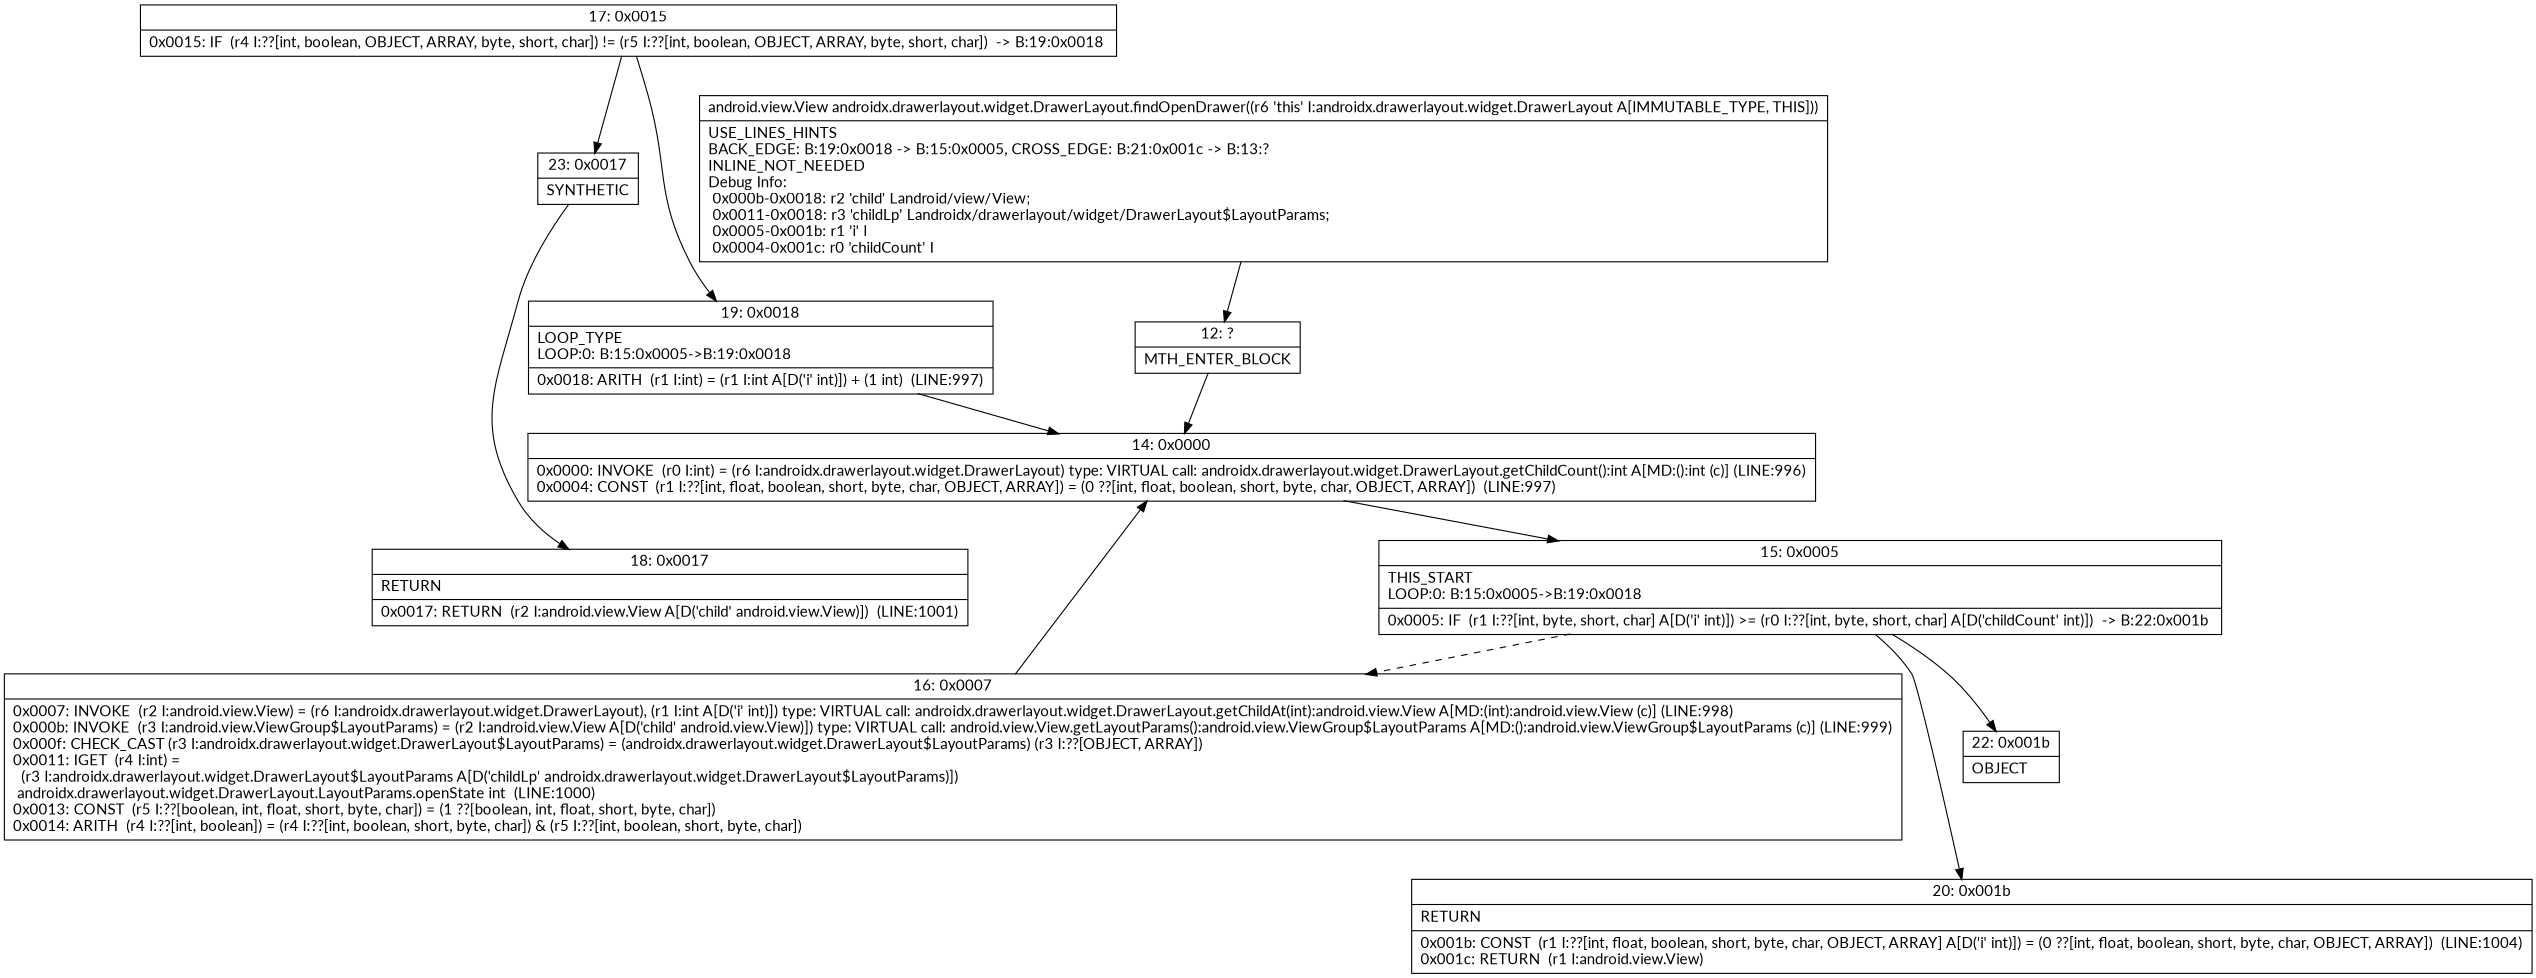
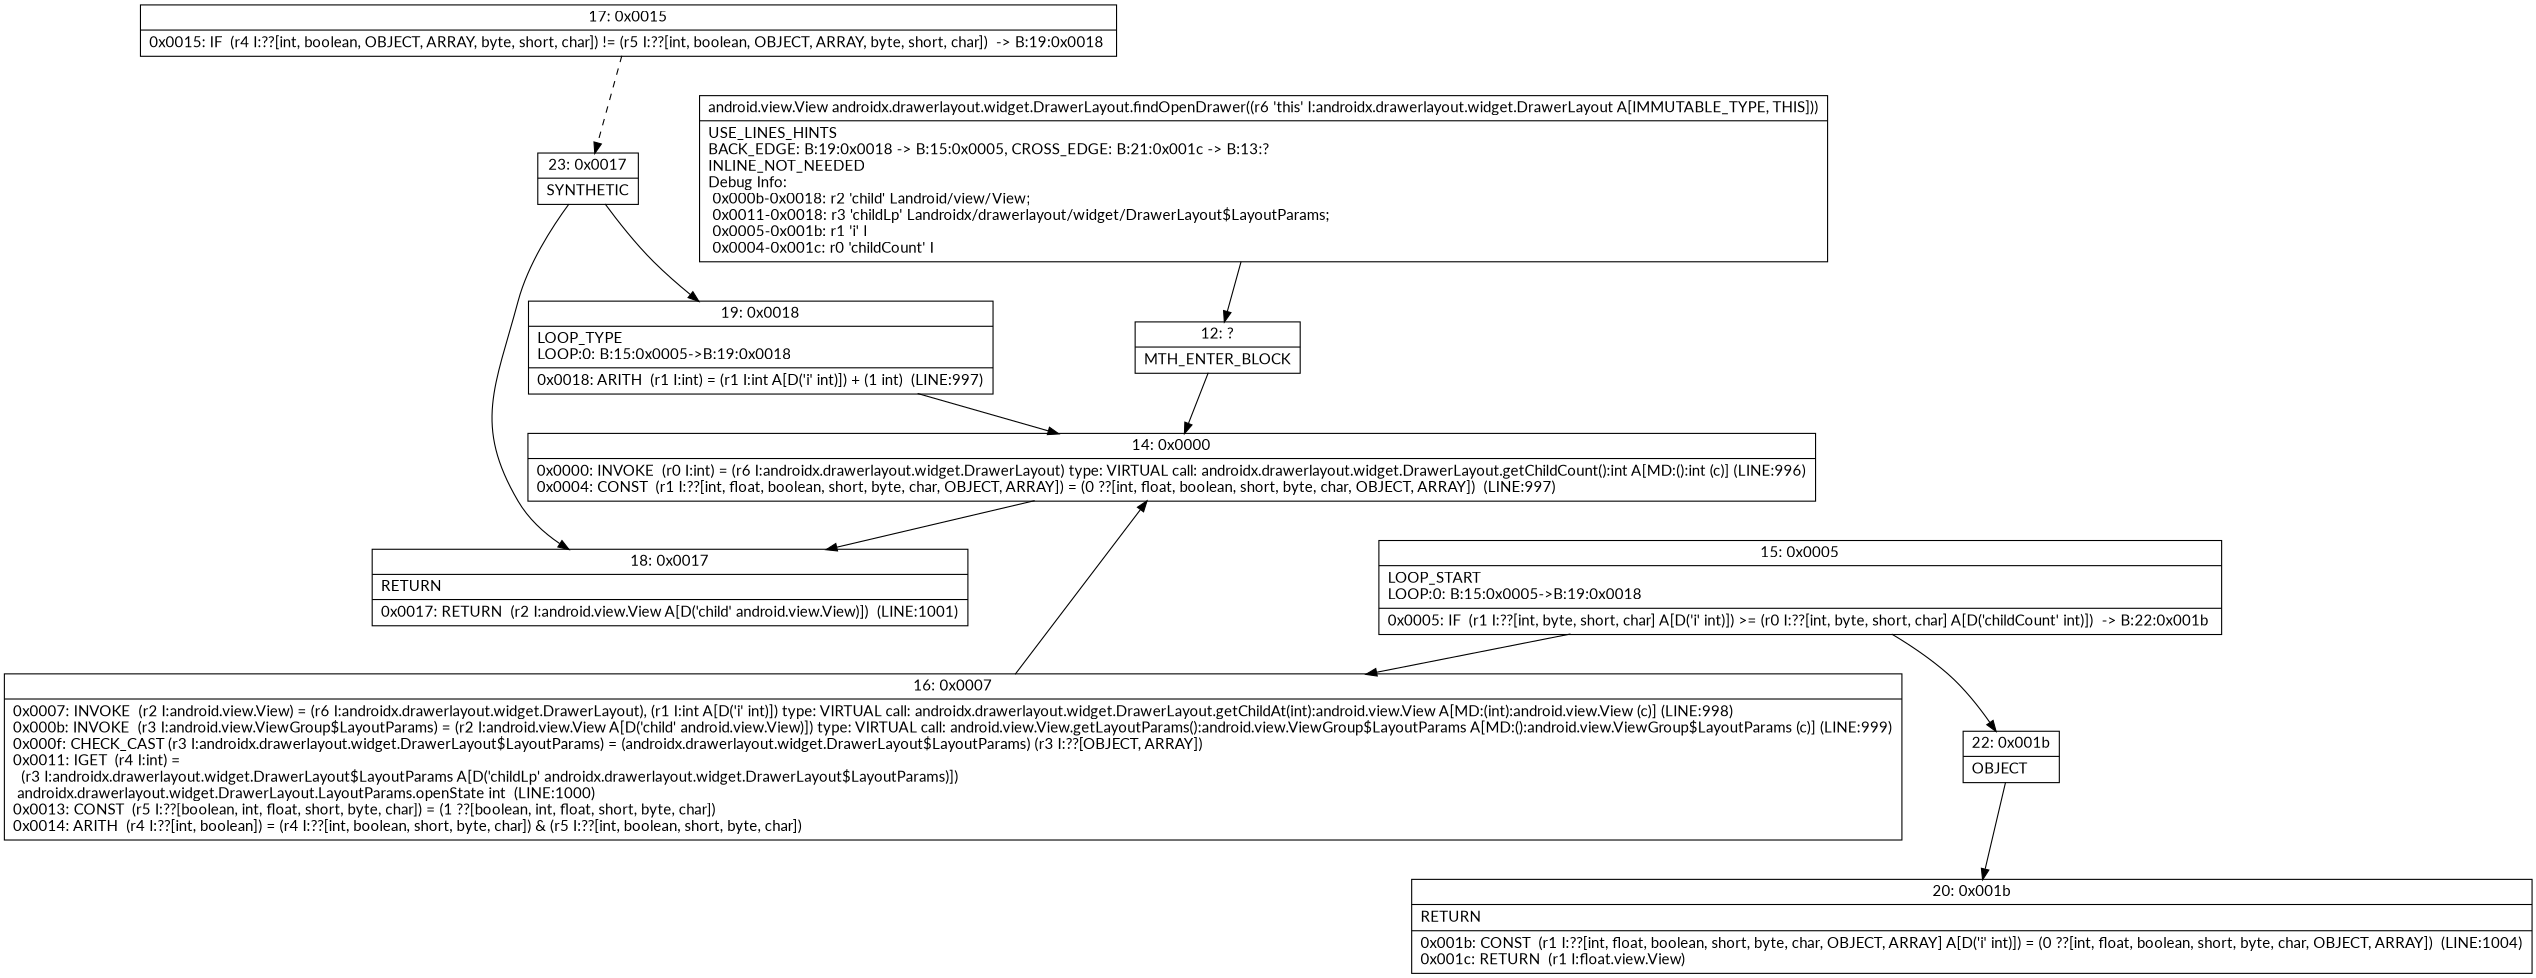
(610, 99) -> (610, 99)
(663, 178) -> (644, 252)
(1446, 520) -> (936, 524)
(1431, 578) -> (1435, 578)
(1473, 653) -> (1473, 653)
(1931, 744) -> (1995, 826)
(1564, 960) -> (1555, 960)
